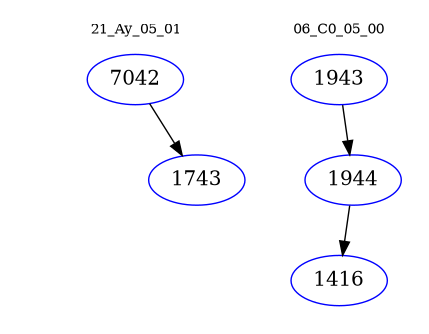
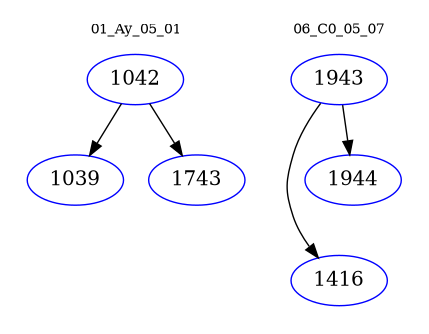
(136, 30) -> (136, 30)
(339, 30) -> (339, 30)
(135, 80) -> (135, 80)
none -> (75, 180)
(347, 223) -> (289, 173)
